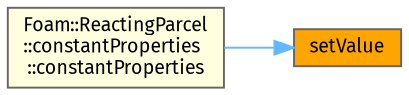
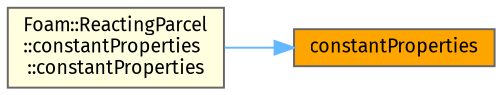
(348, 48) -> (394, 48)
